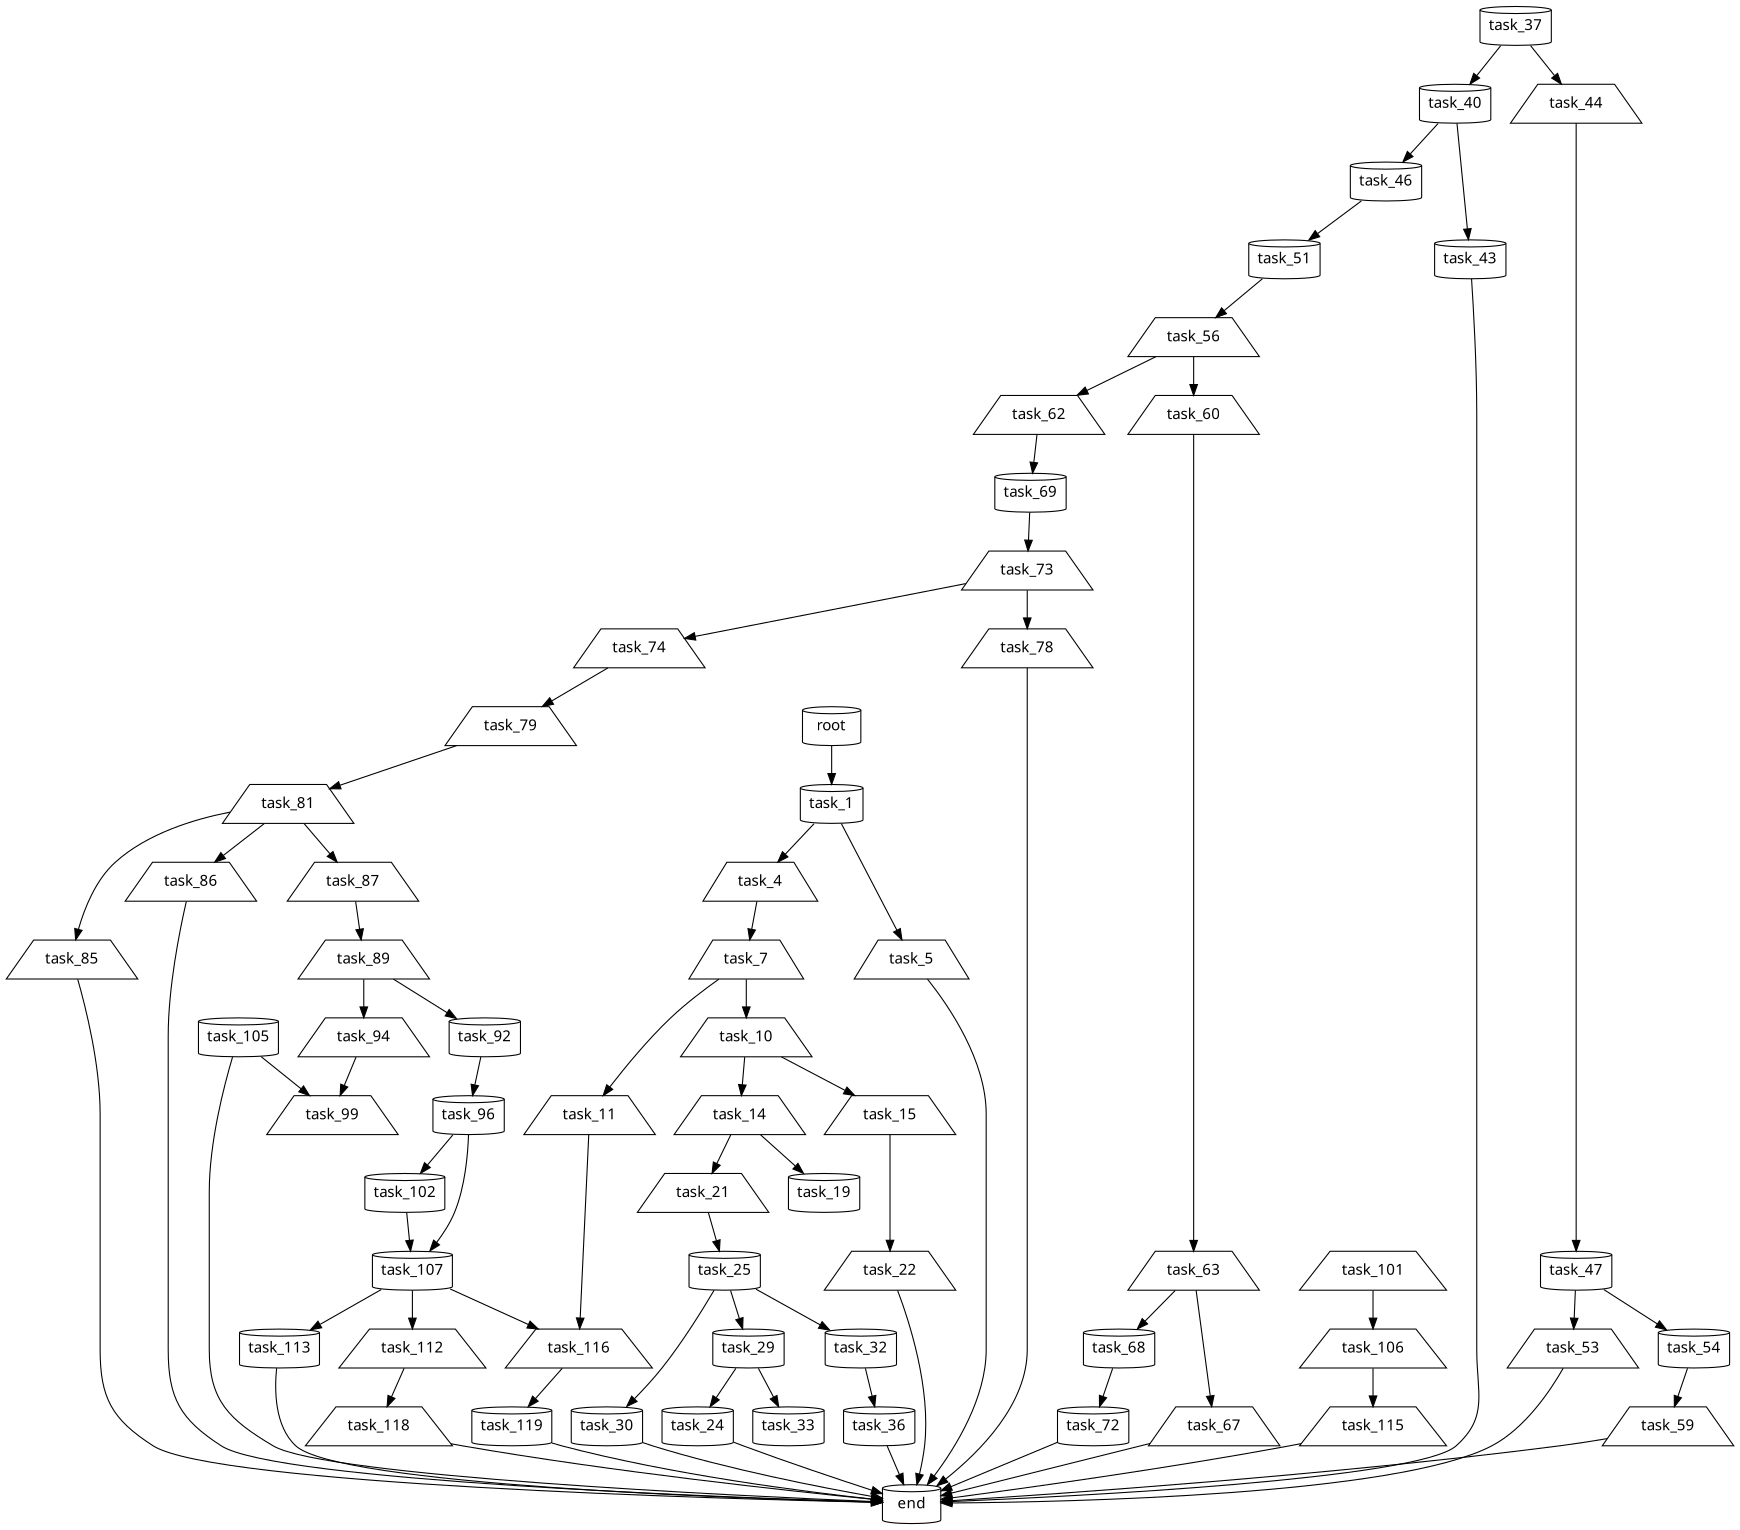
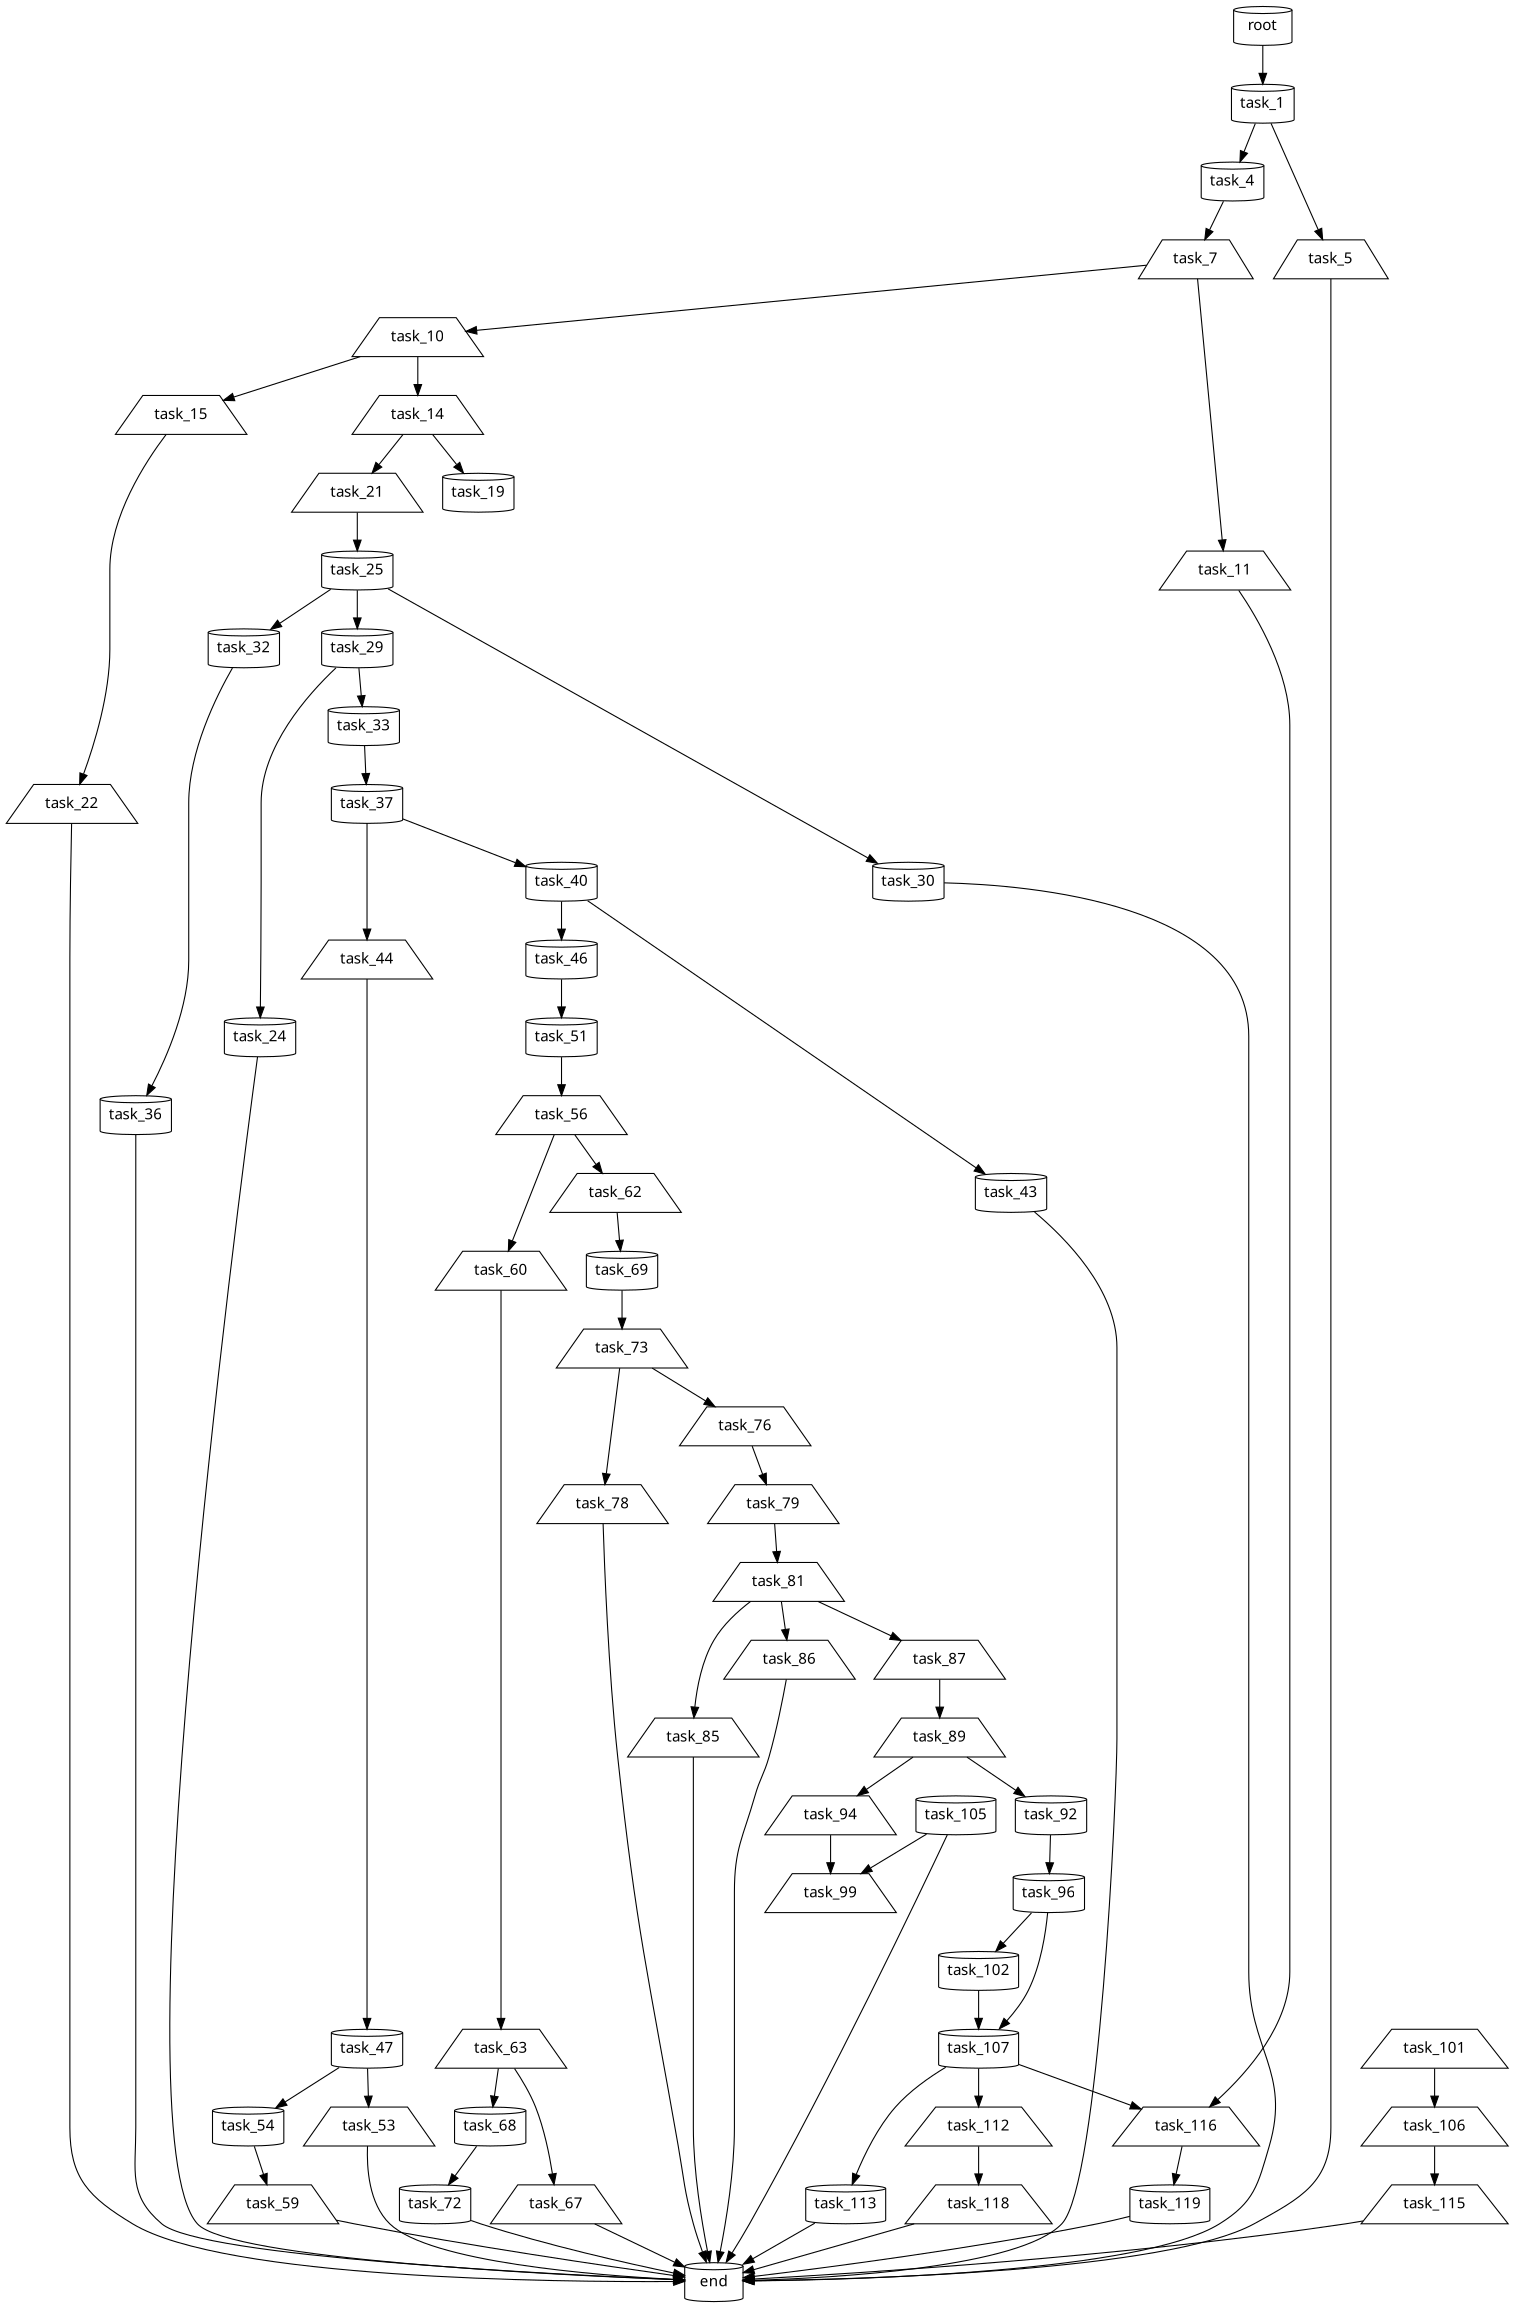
(639, 648) -> (745, 1426)
none -> (365, 760)
(760, 882) -> (1233, 182)
